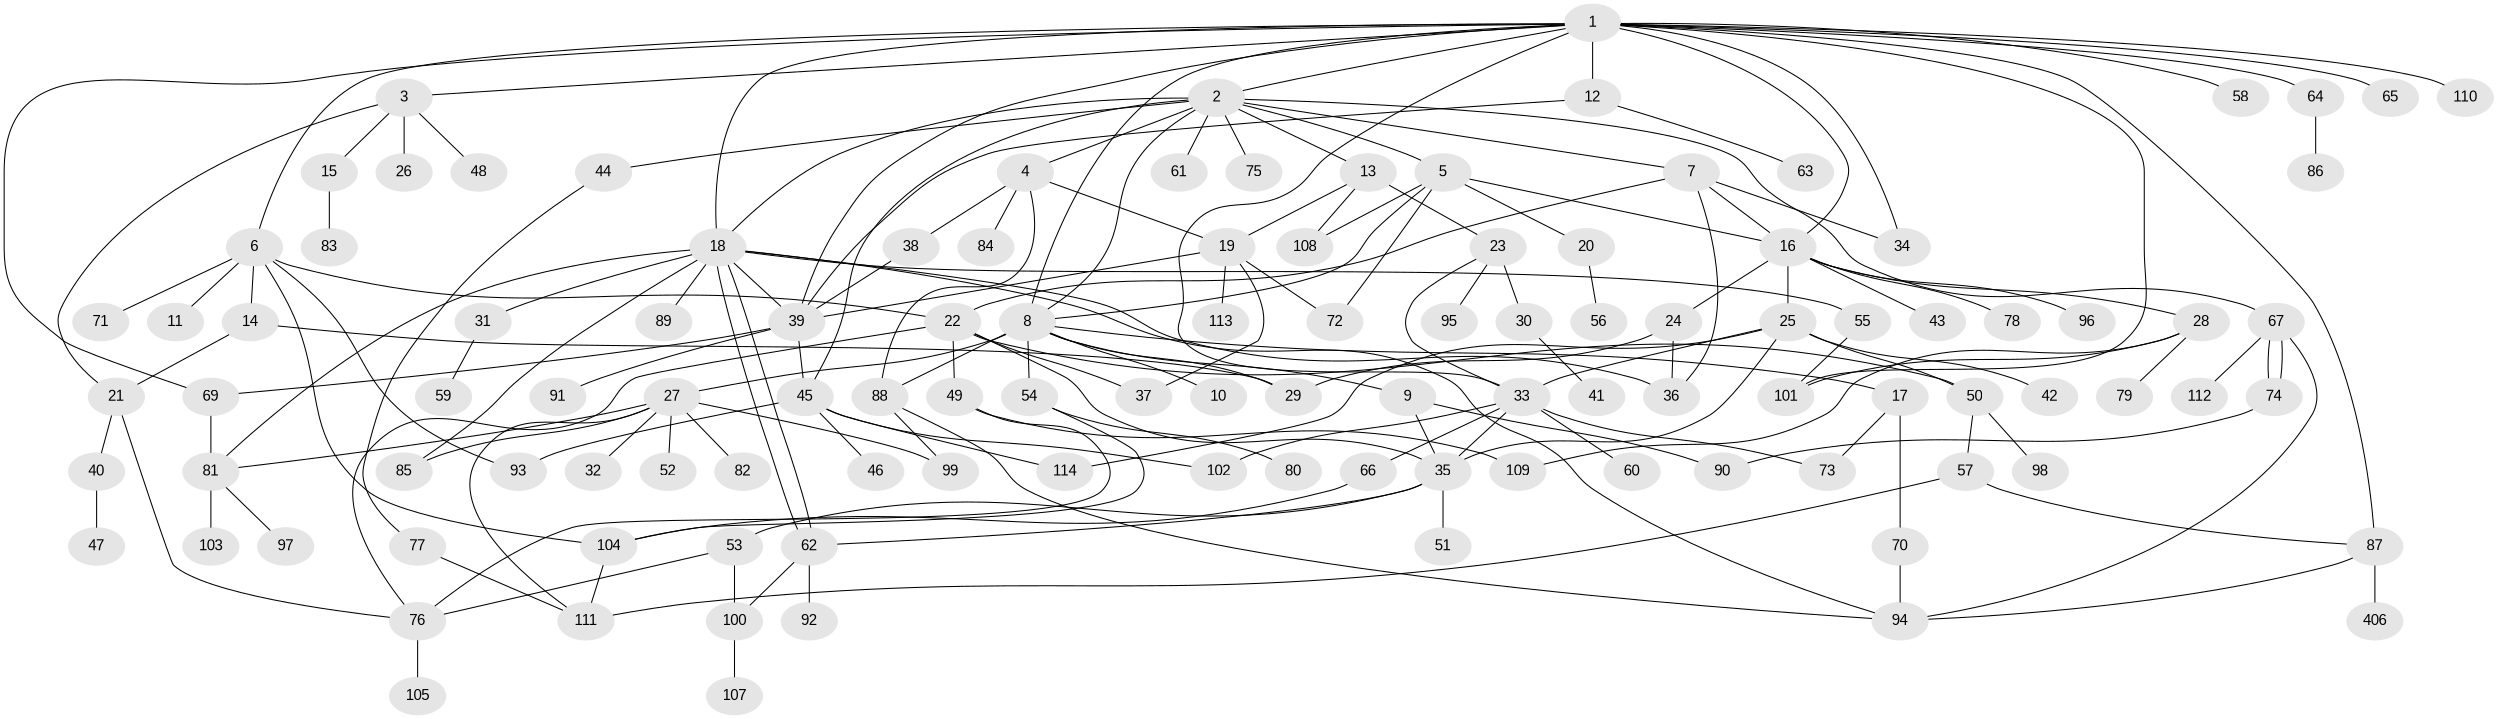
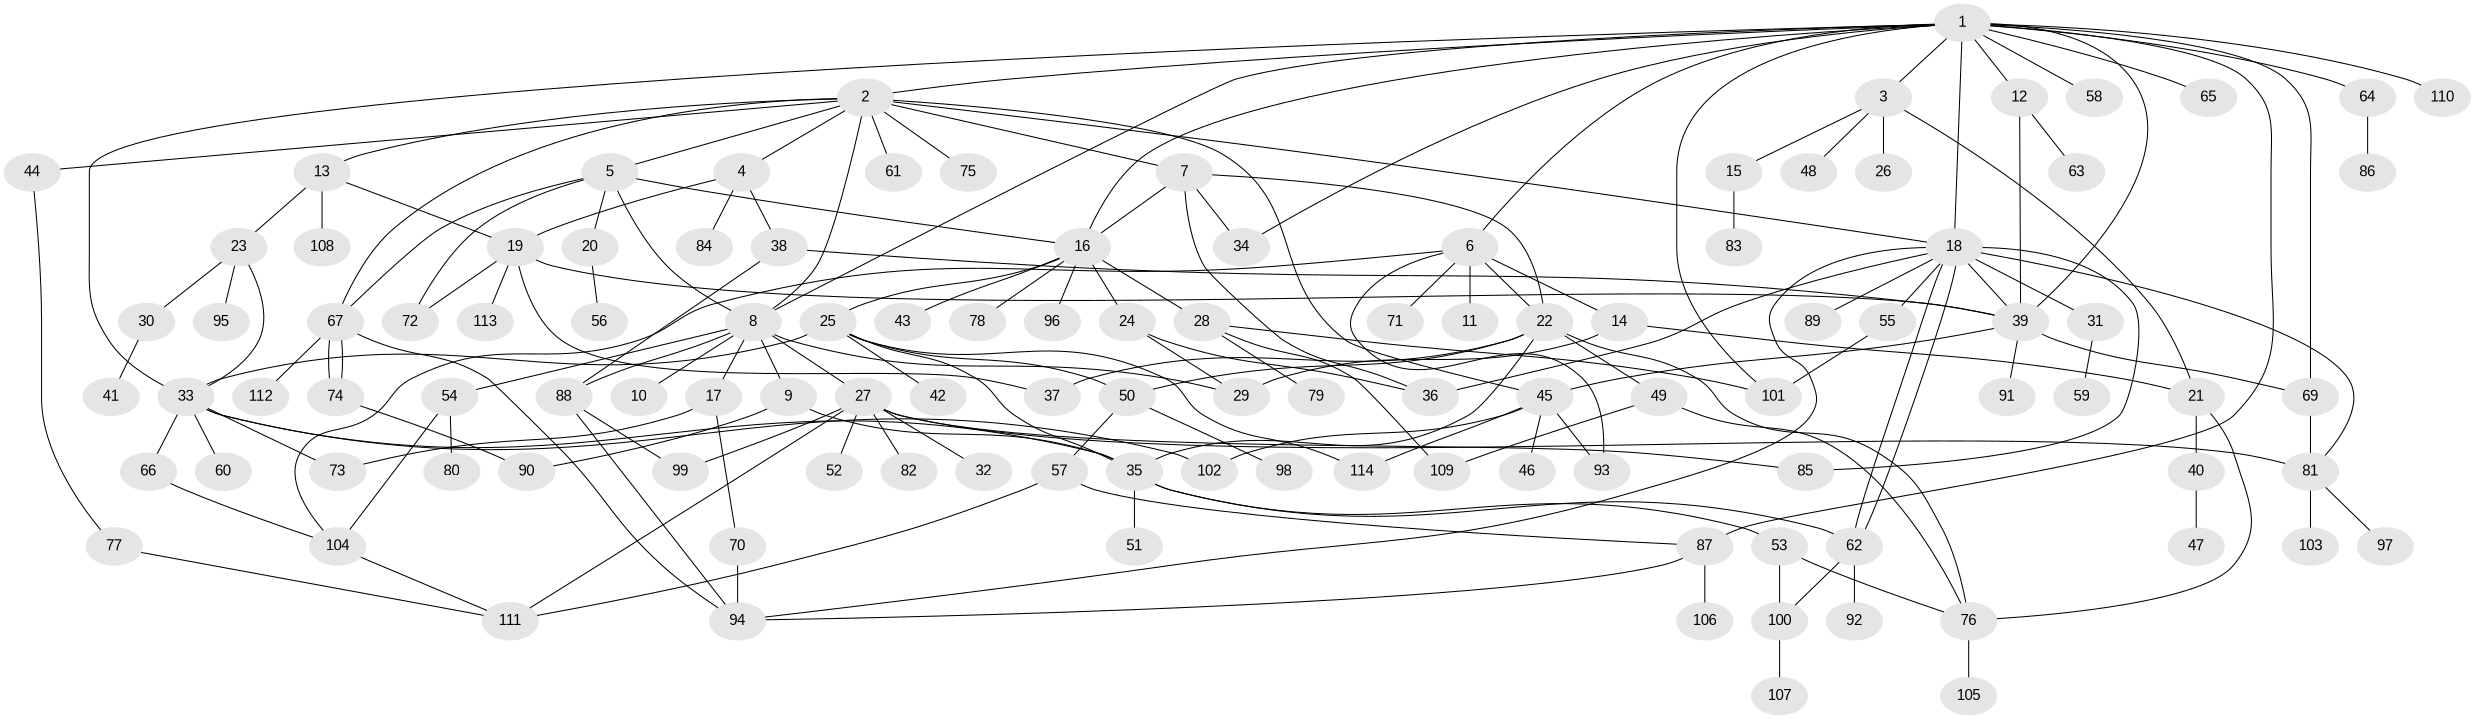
(1374, 210) -> (461, 218)
(954, 287) -> (672, 322)
(2375, 621) -> (1705, 621)
